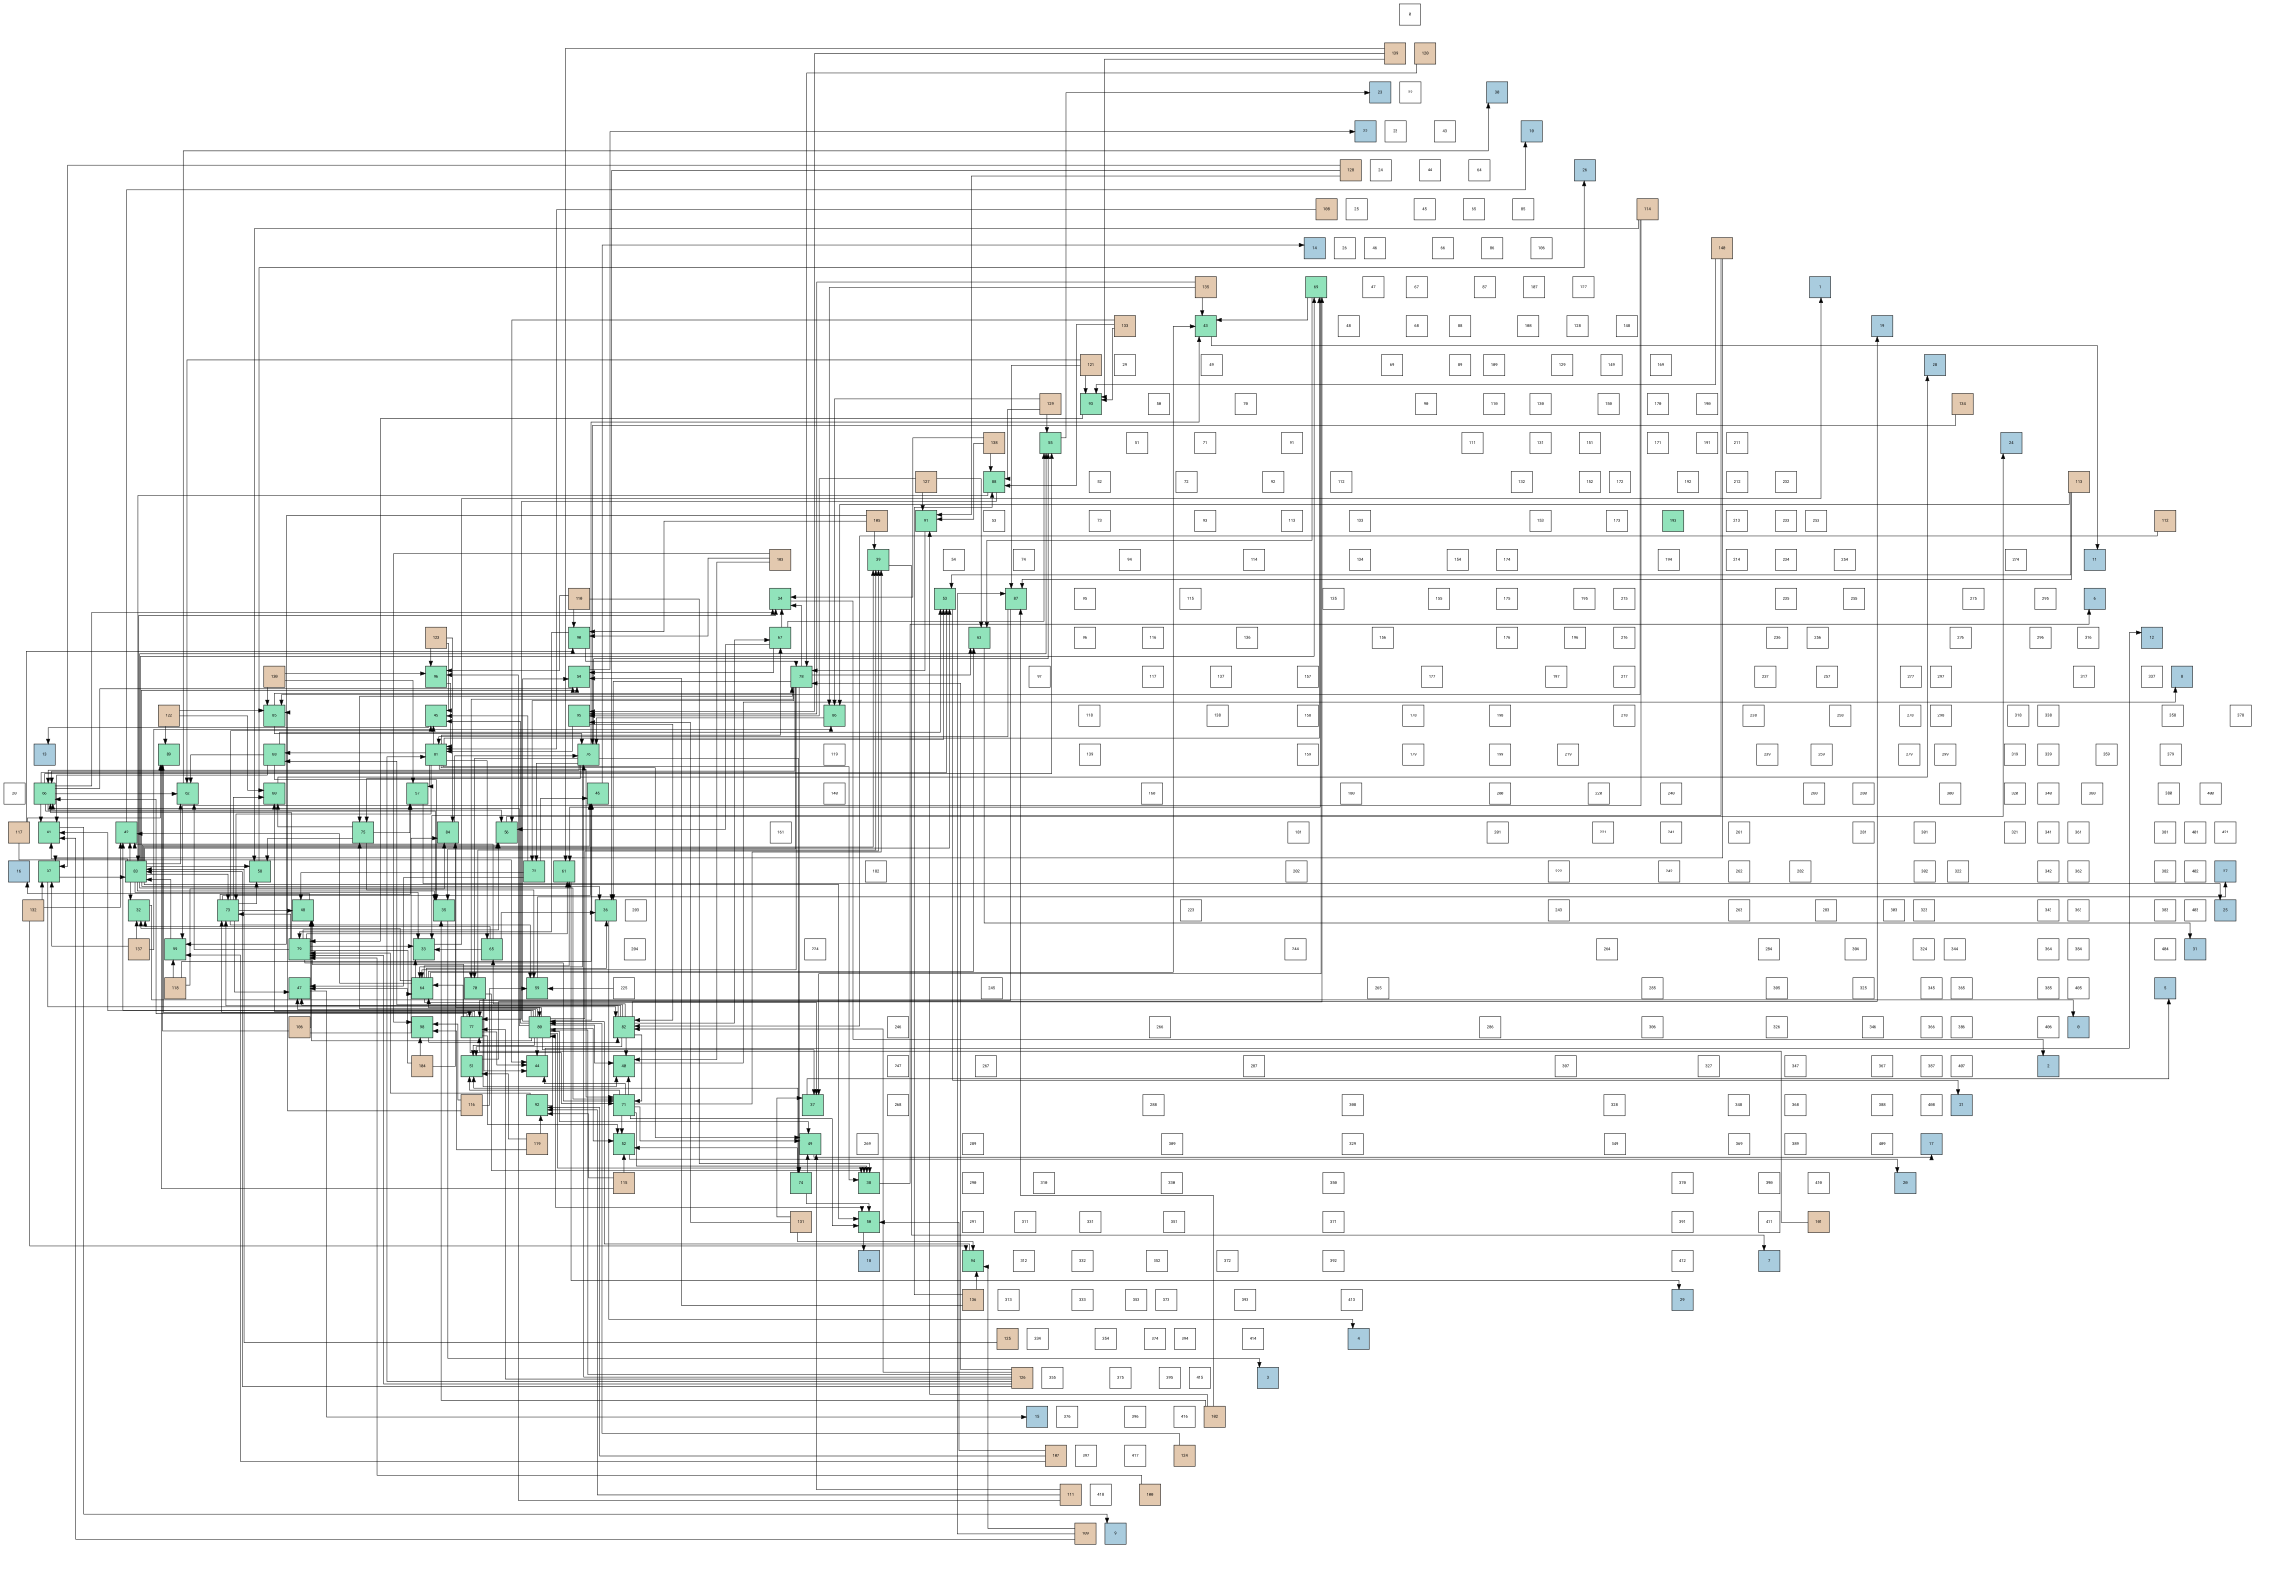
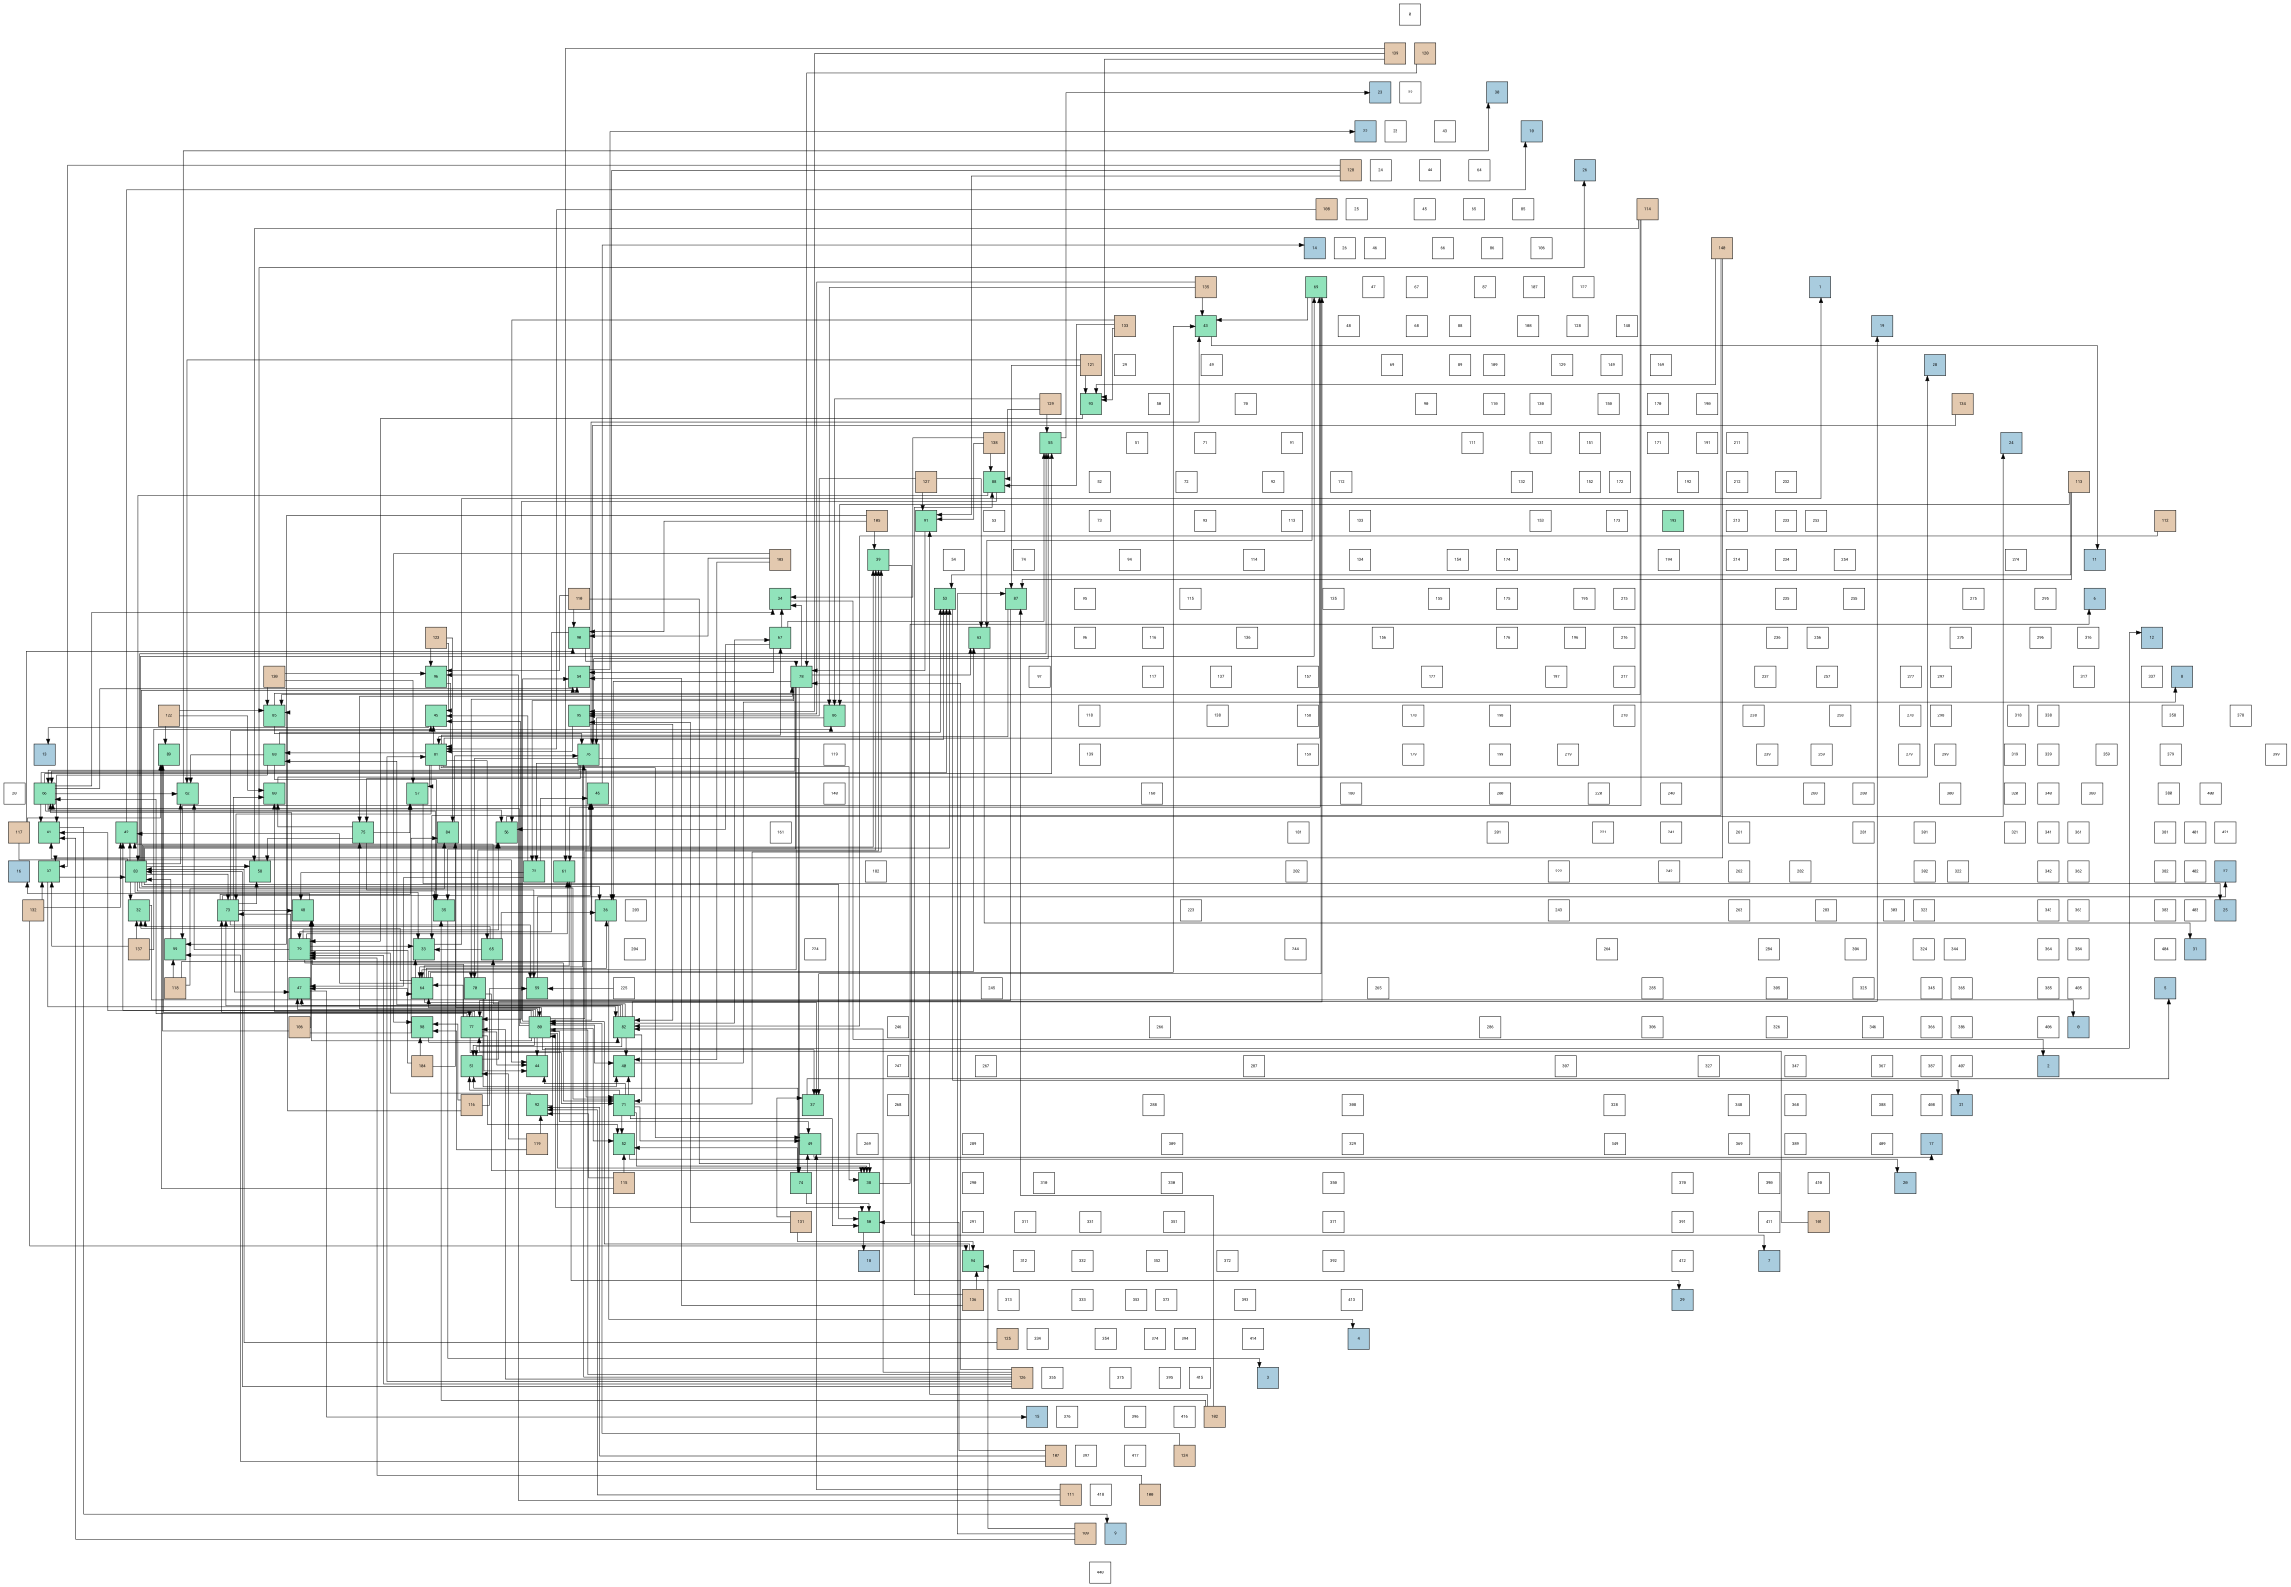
(335, 615) -> none
none -> (2276, 755)
none -> (1100, 1573)
